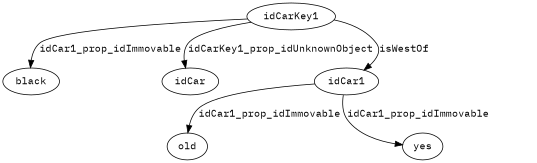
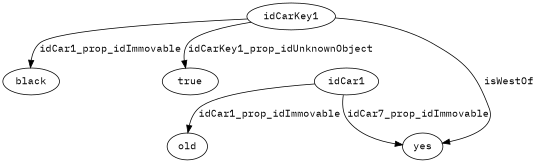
(368, 35) -> (452, 56)
(190, 81) -> (190, 81)
(418, 114) -> (418, 114)
